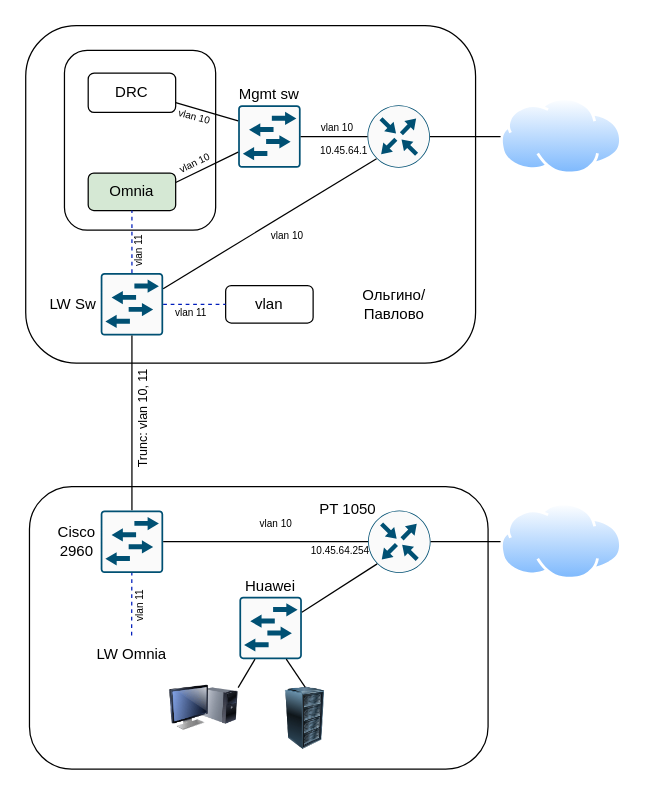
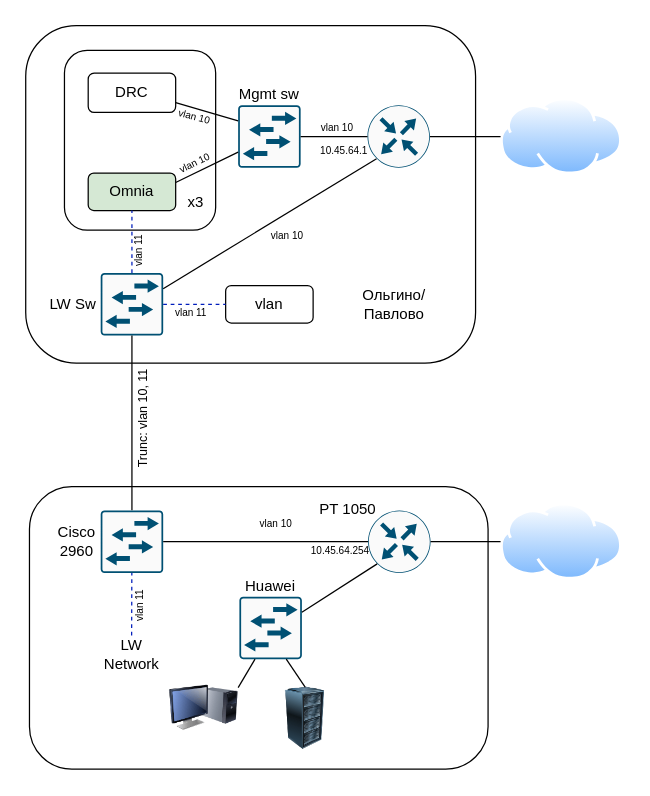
none -> (198, 203)
(132, 654) -> (132, 654)
